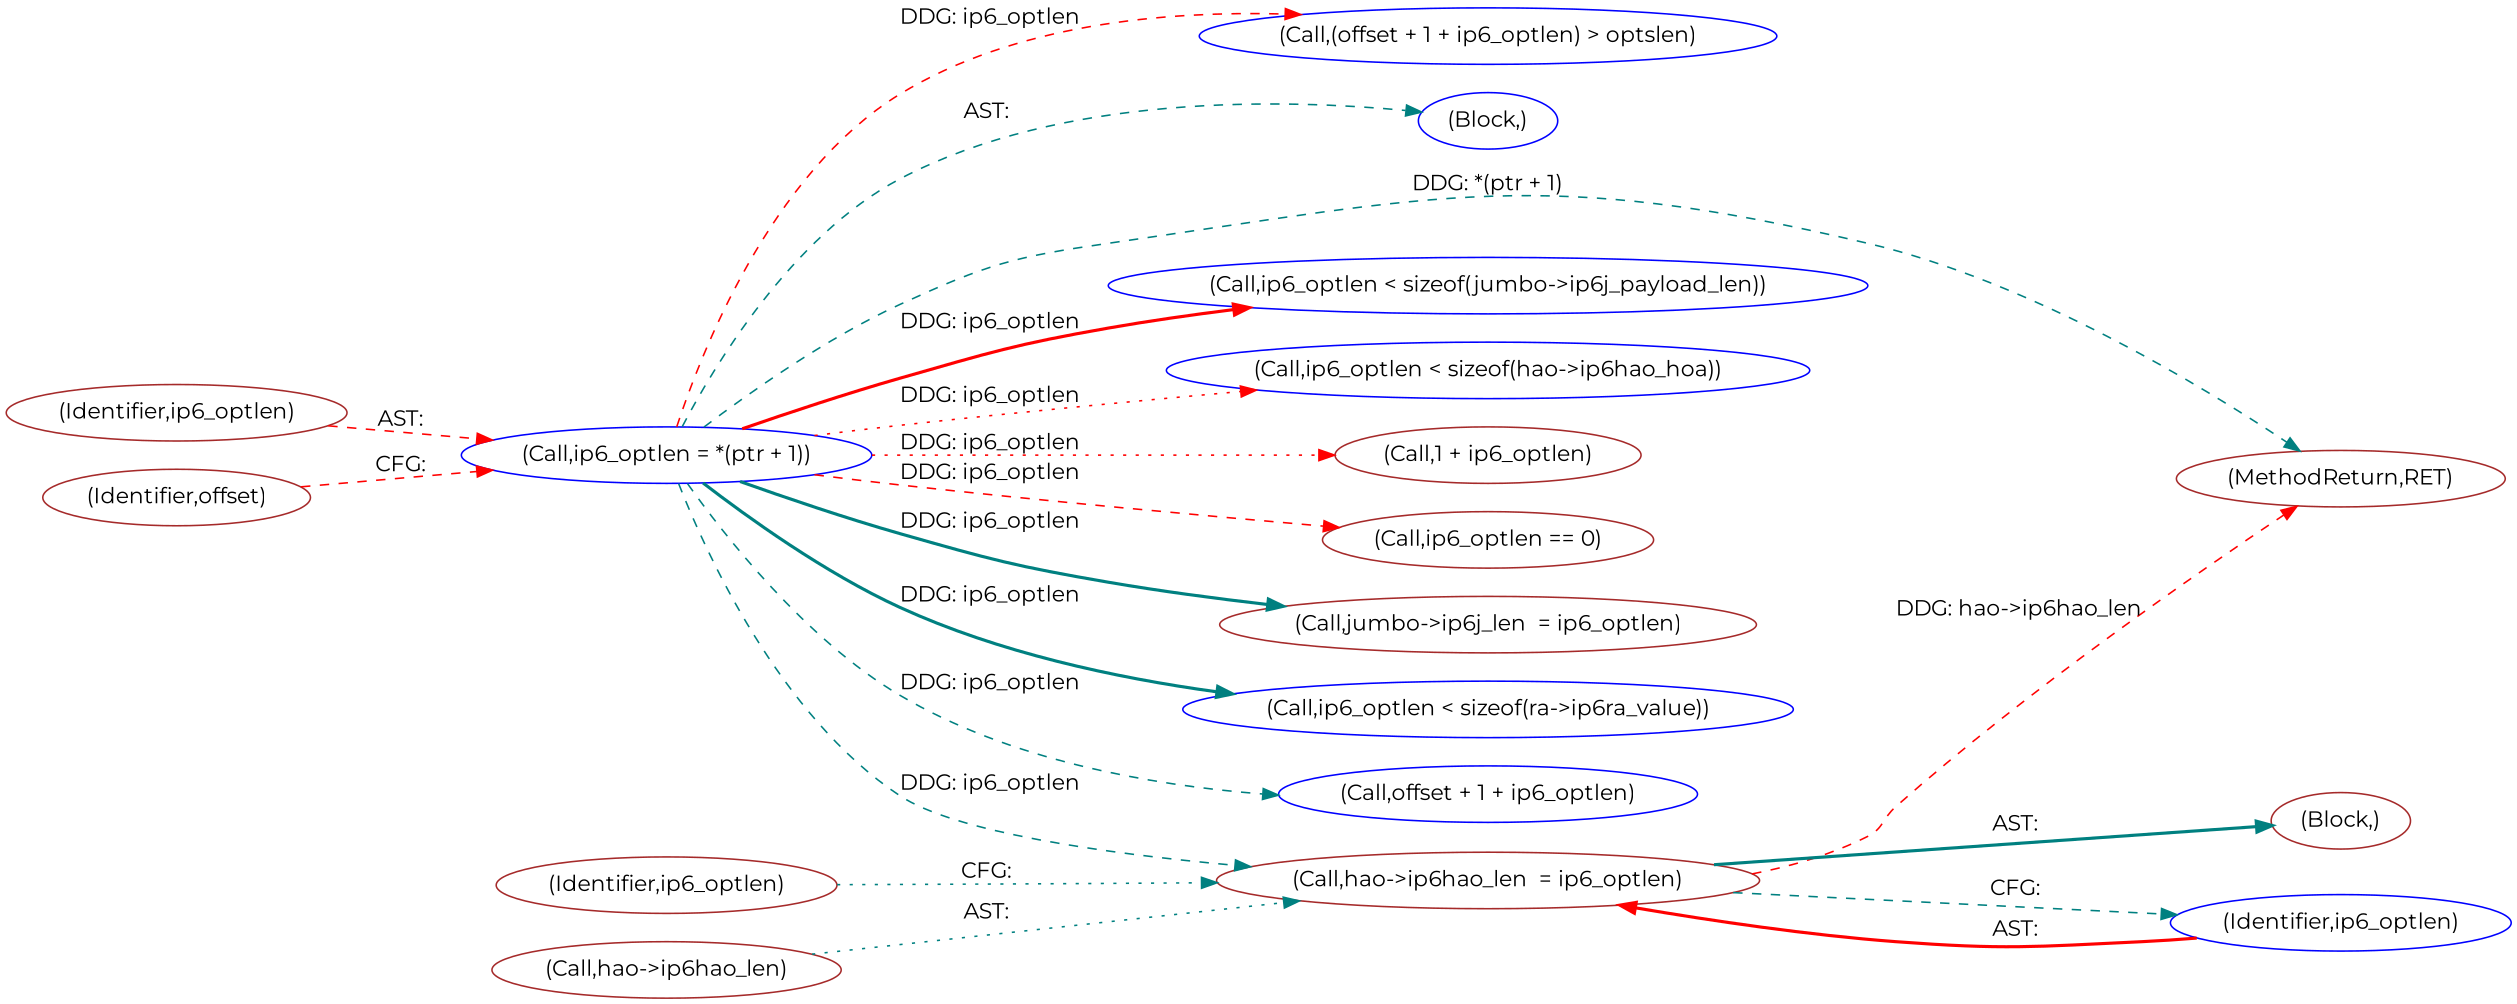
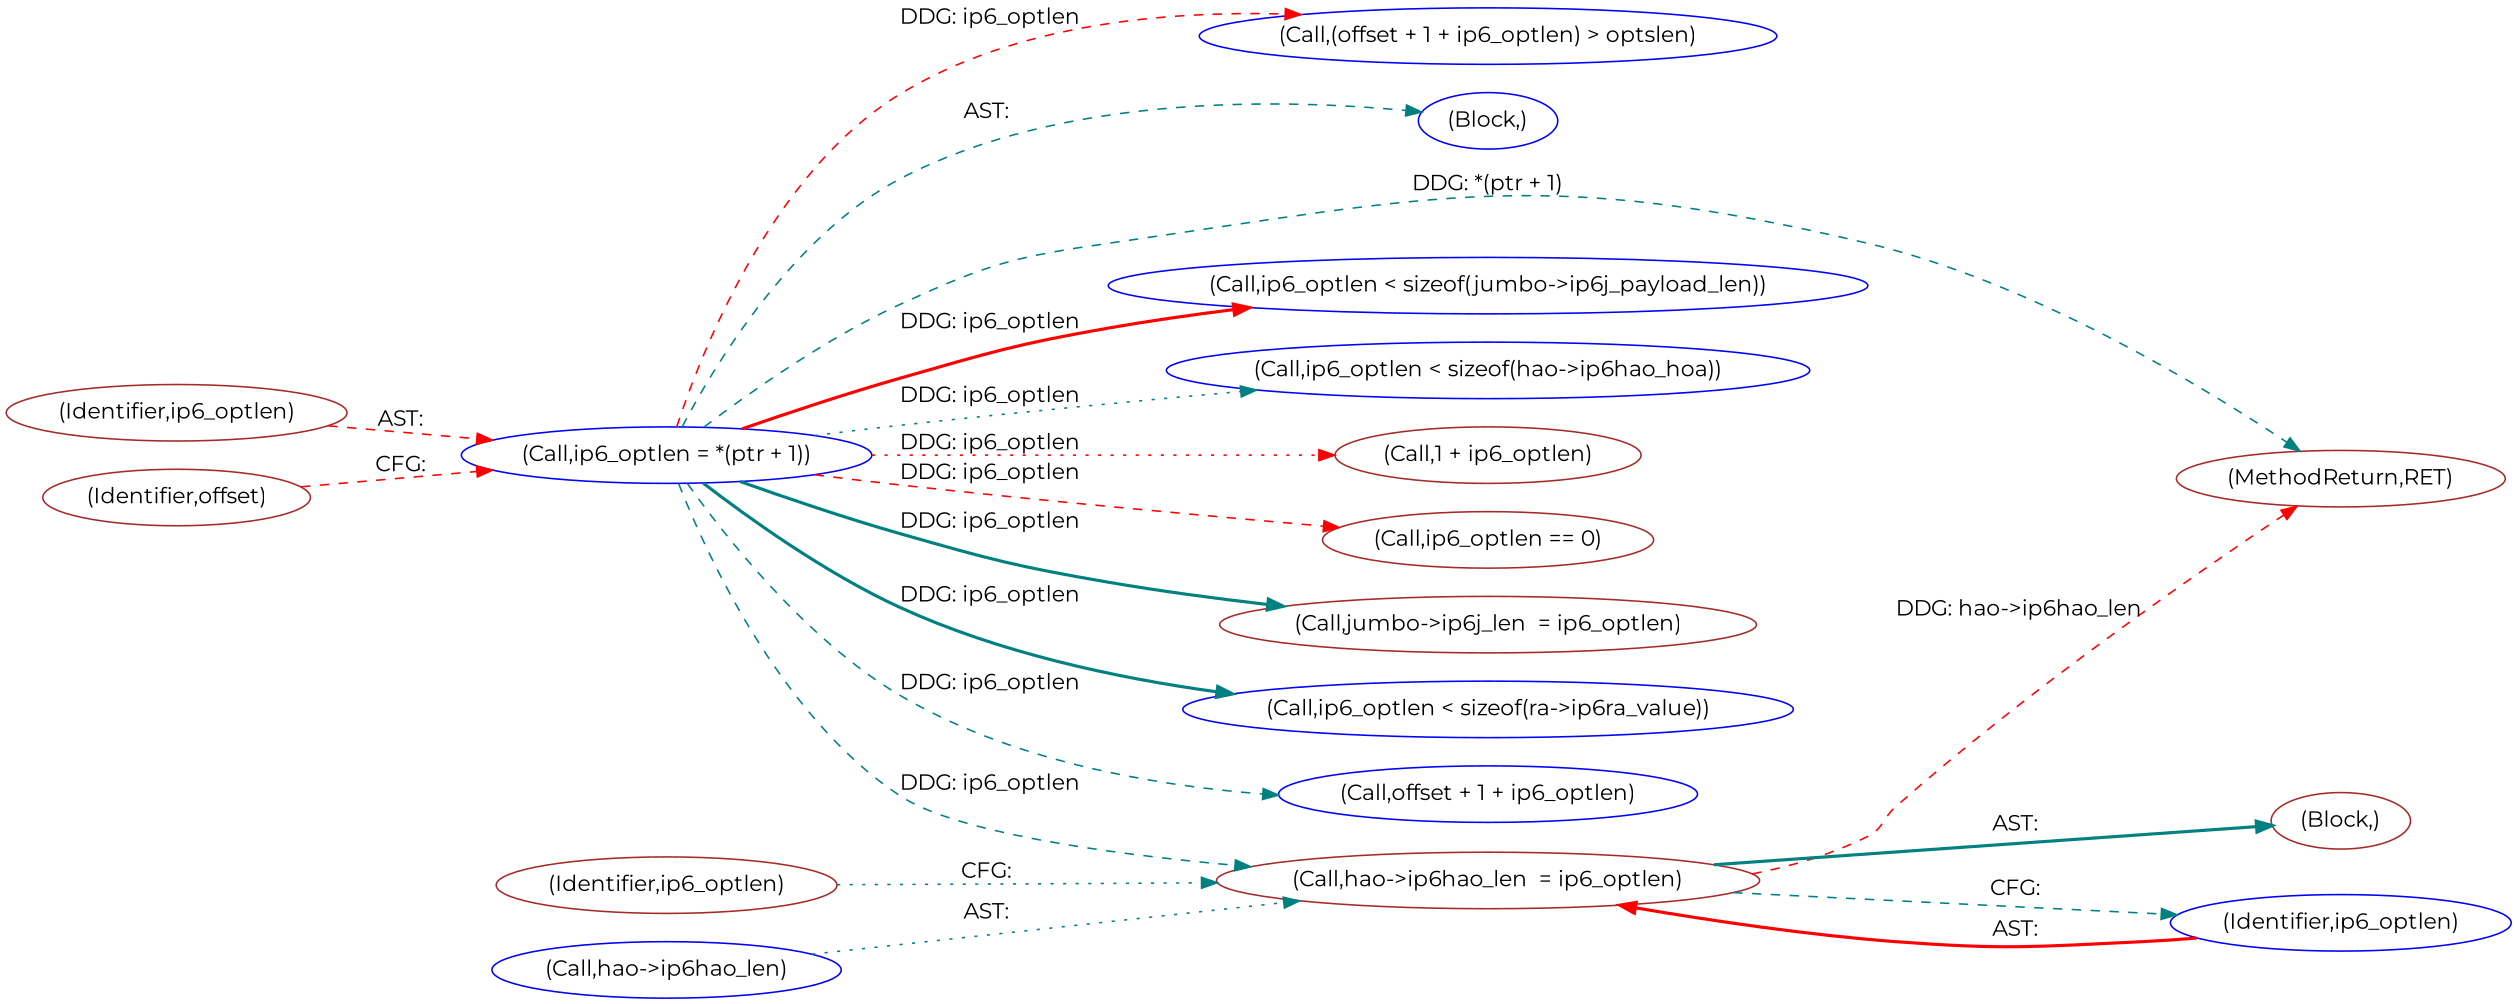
(1027, 412) -> (1027, 412)
(667, 970) -> (667, 970)
